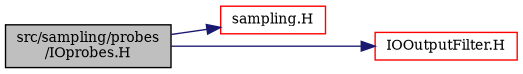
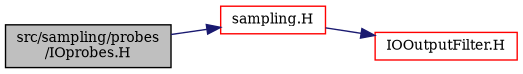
(266, 46) -> (343, 31)
